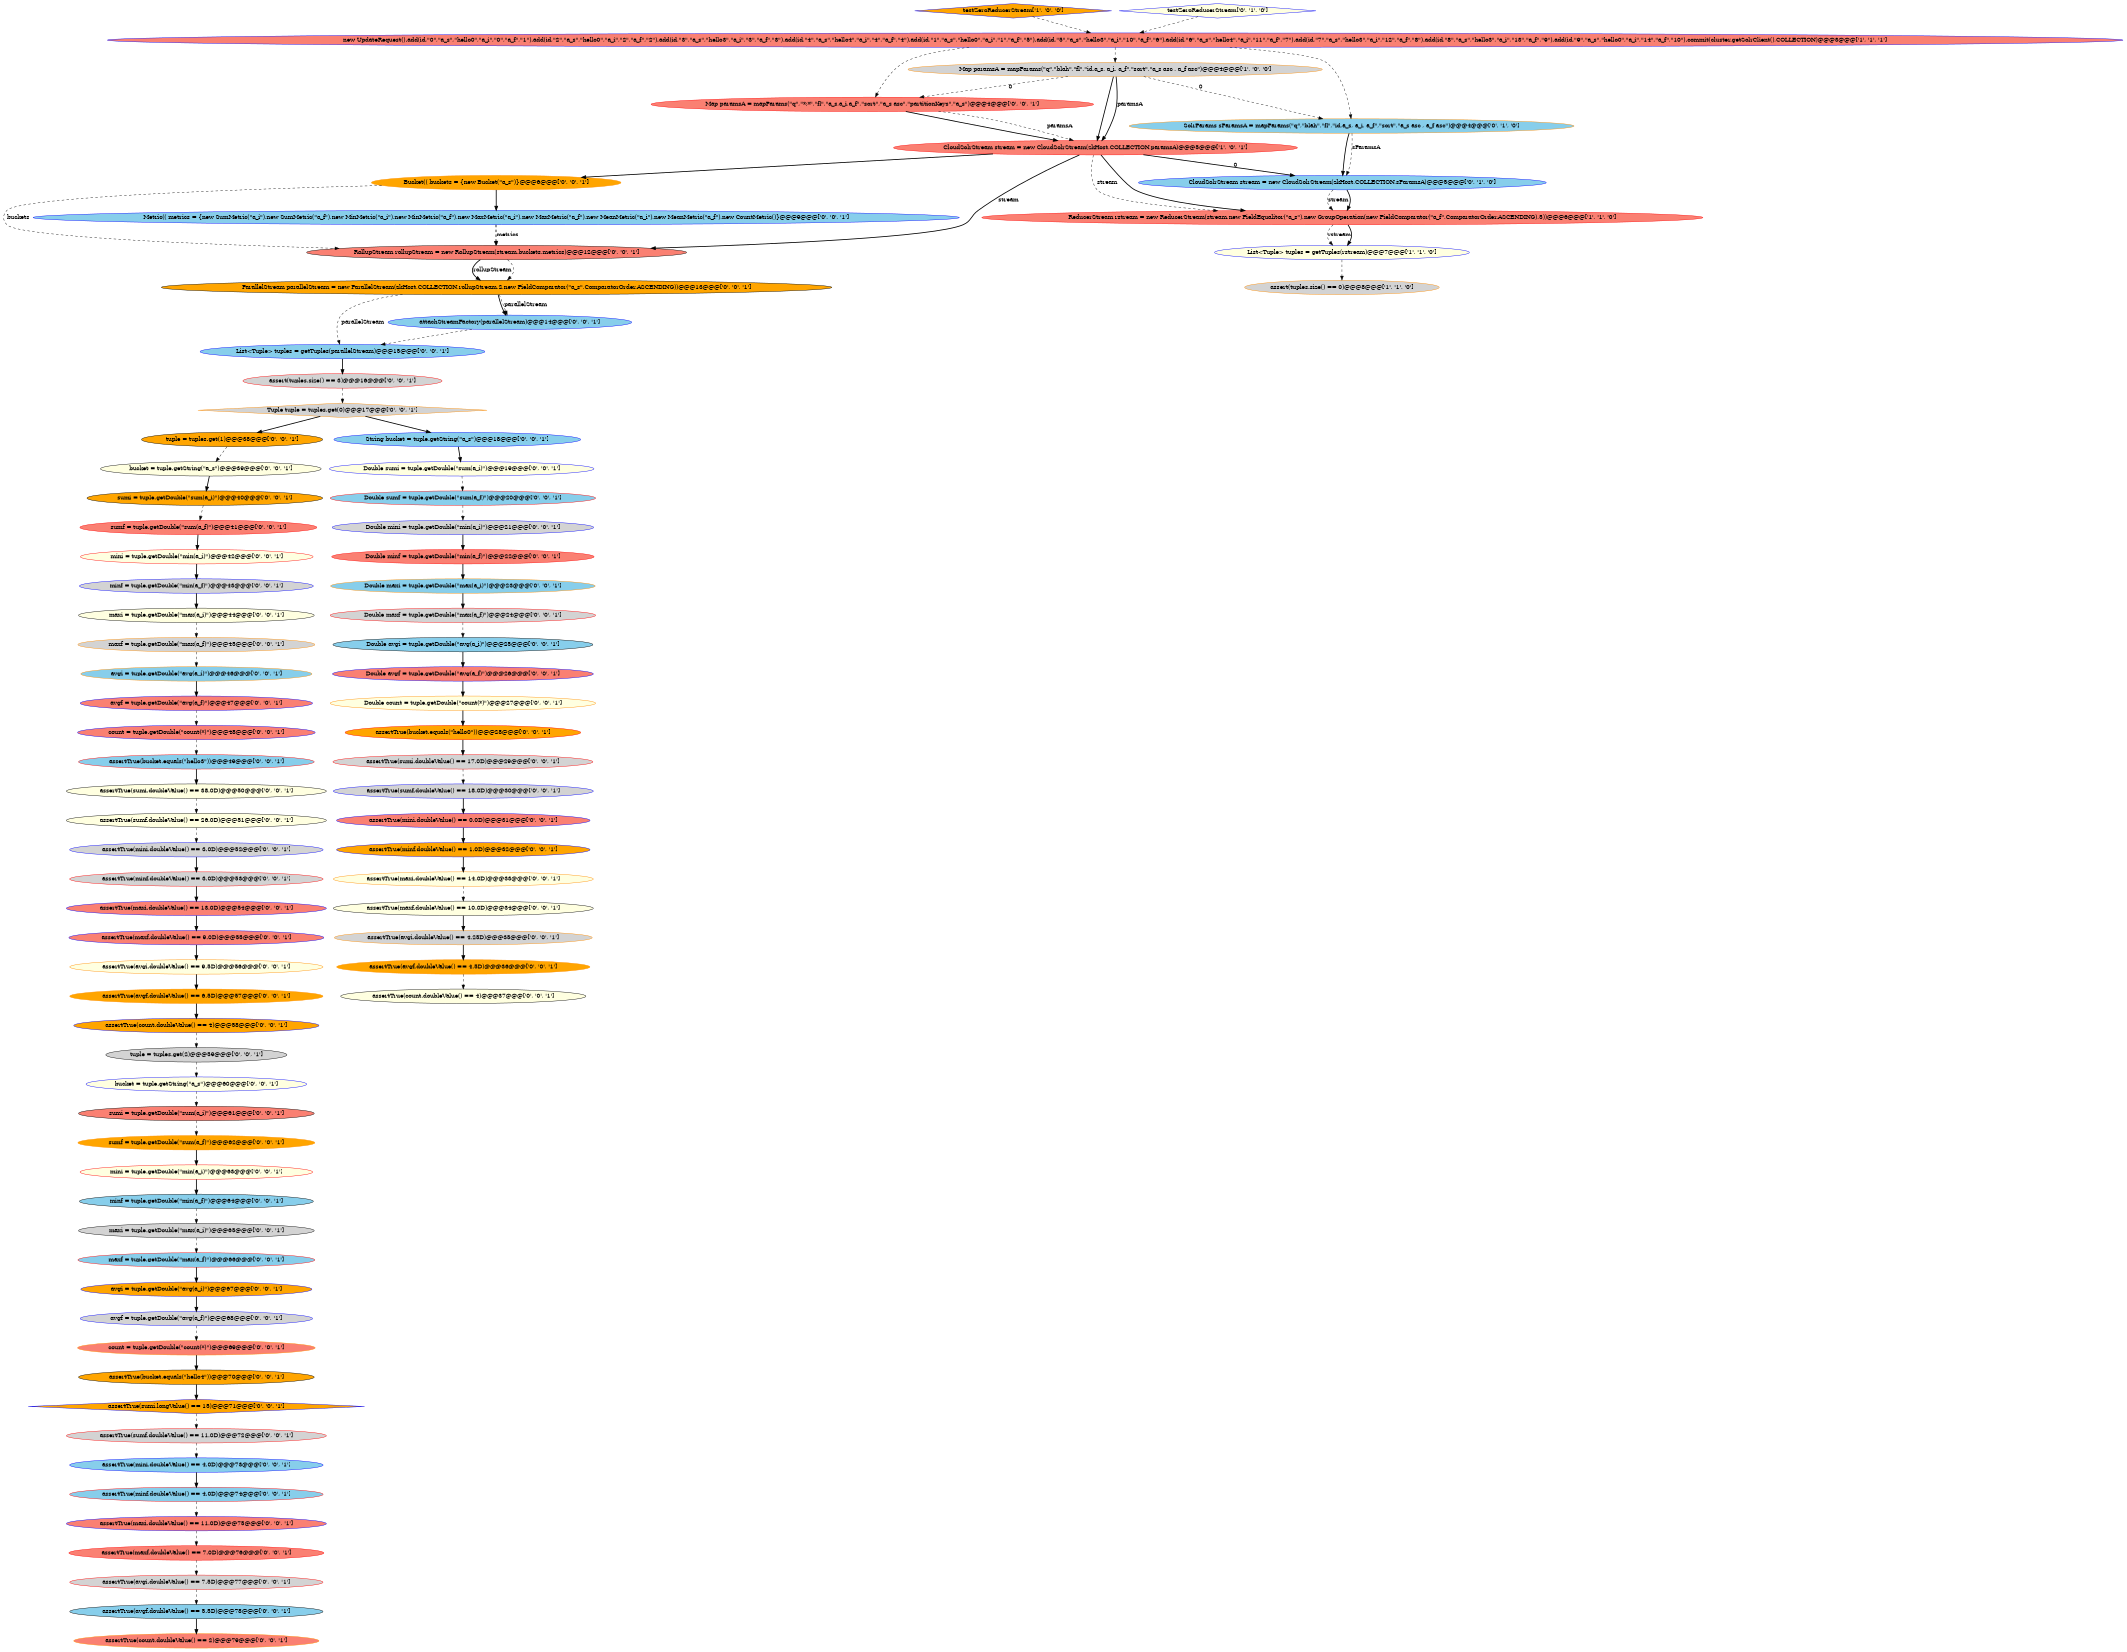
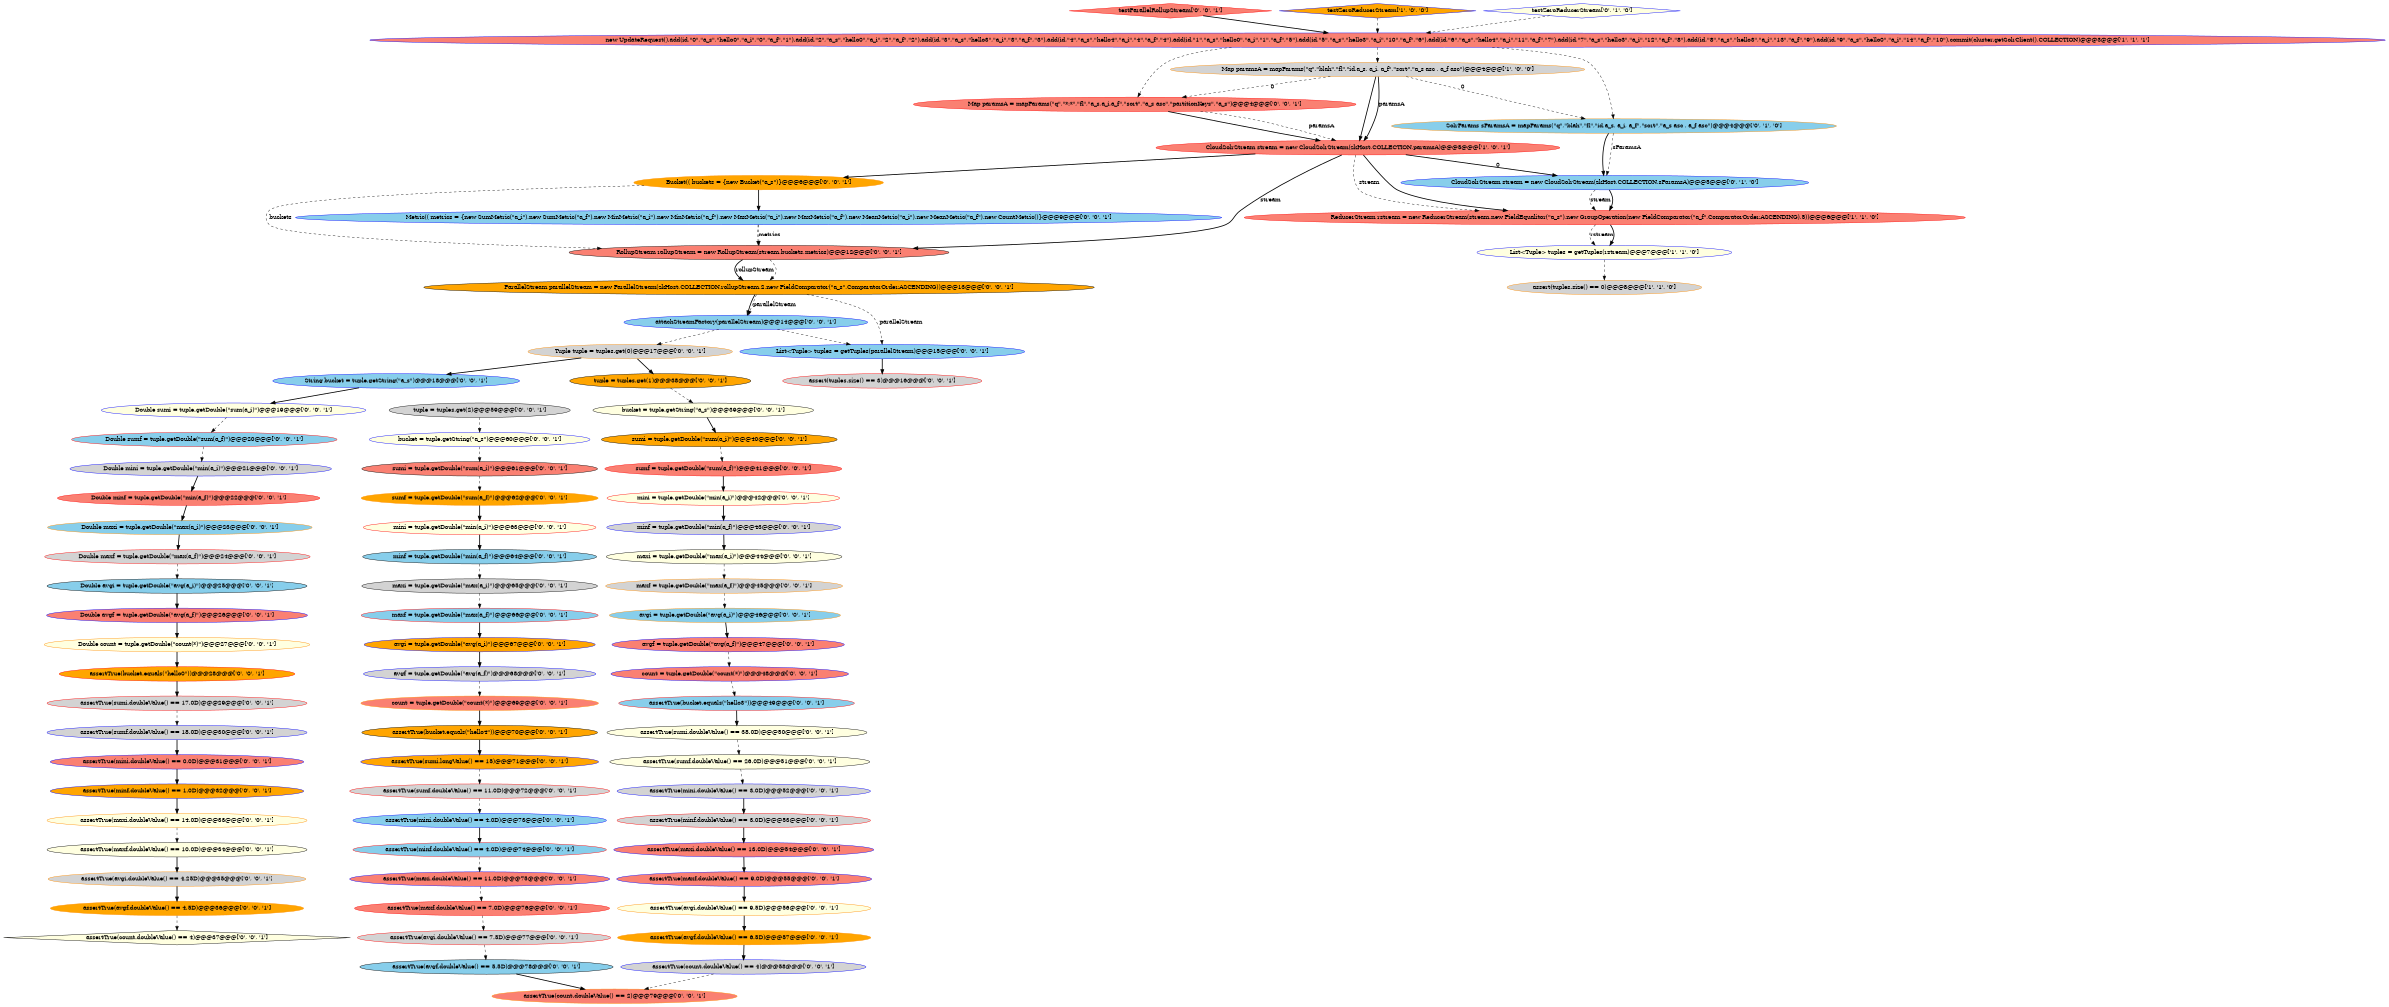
none -> (1170, 11)
(342, 394) -> (690, 336)
(342, 410) -> (630, 352)
(463, 996) -> (177, 938)
(196, 1026) -> (743, 967)
(196, 1038) -> (681, 981)
(196, 1406) -> (480, 762)
